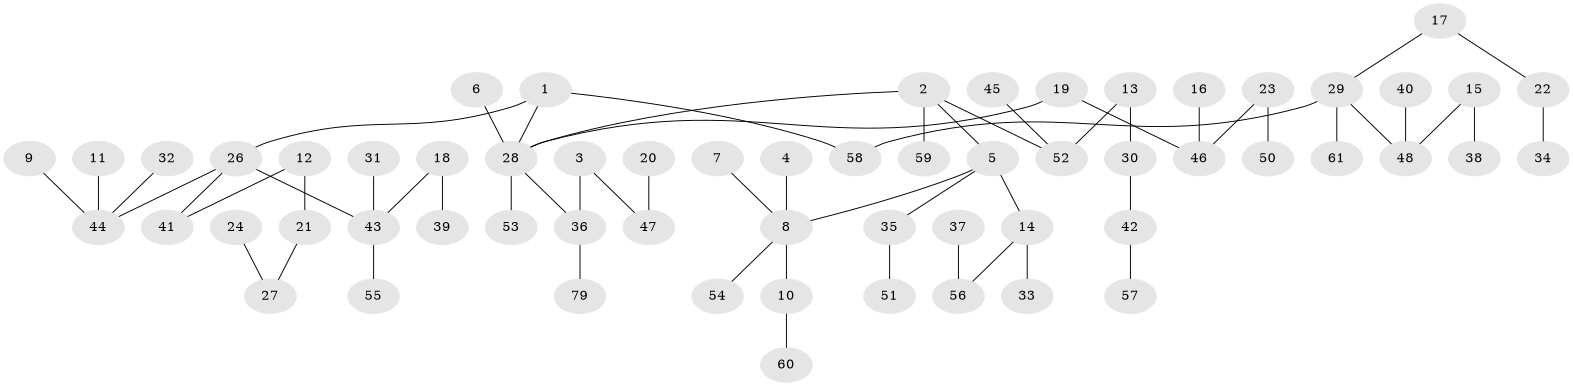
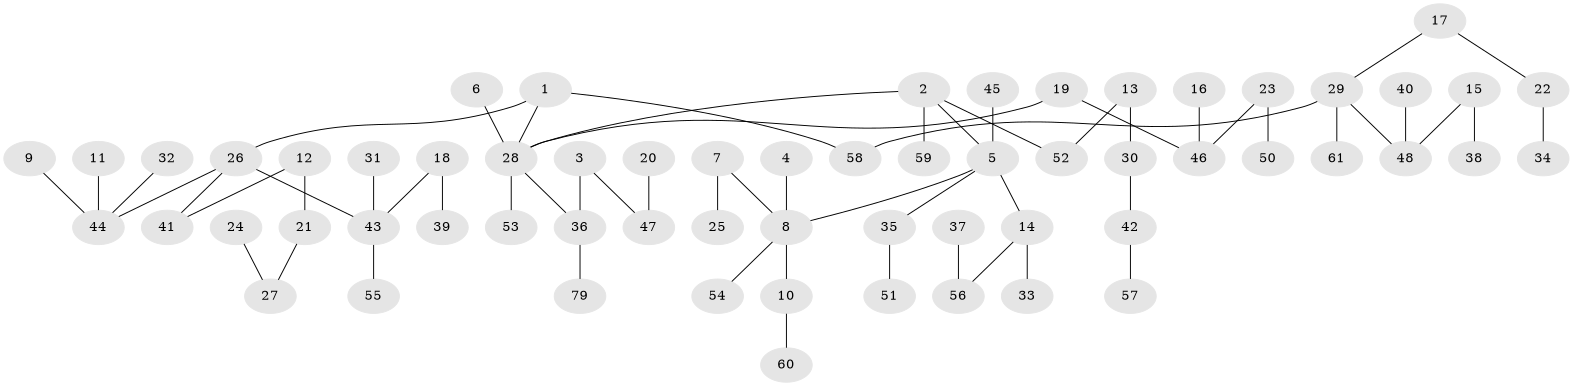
(1032, 129) -> (993, 131)
none -> (718, 227)
